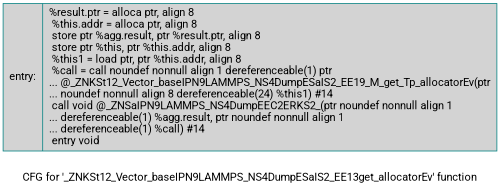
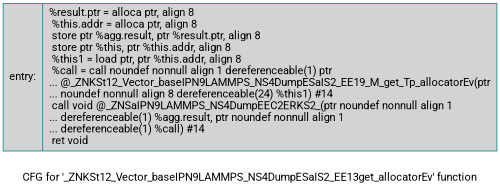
(75, 141) -> (69, 141)
